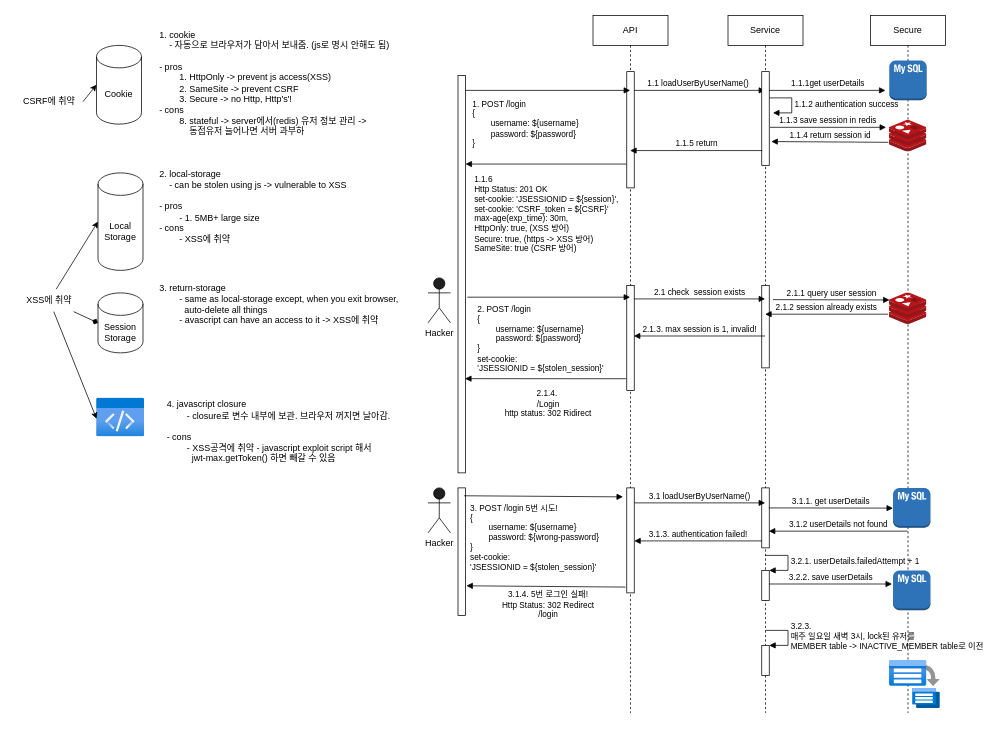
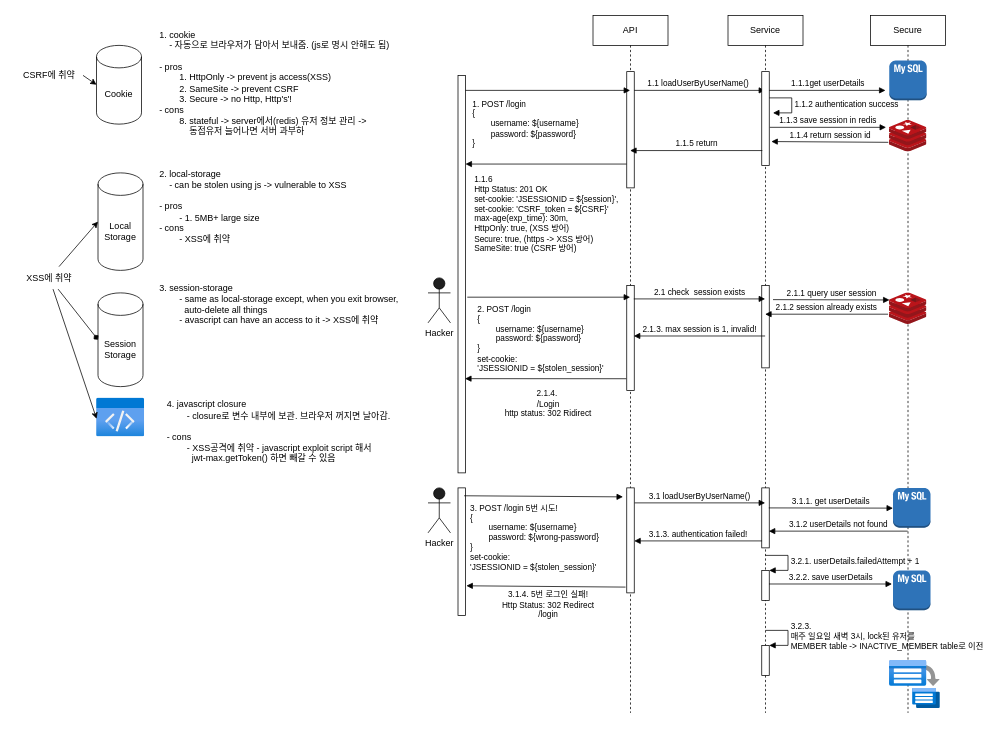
(49, 102) -> (49, 75)
(49, 300) -> (49, 278)
(280, 304) -> (280, 304)
(120, 323) -> (120, 340)
